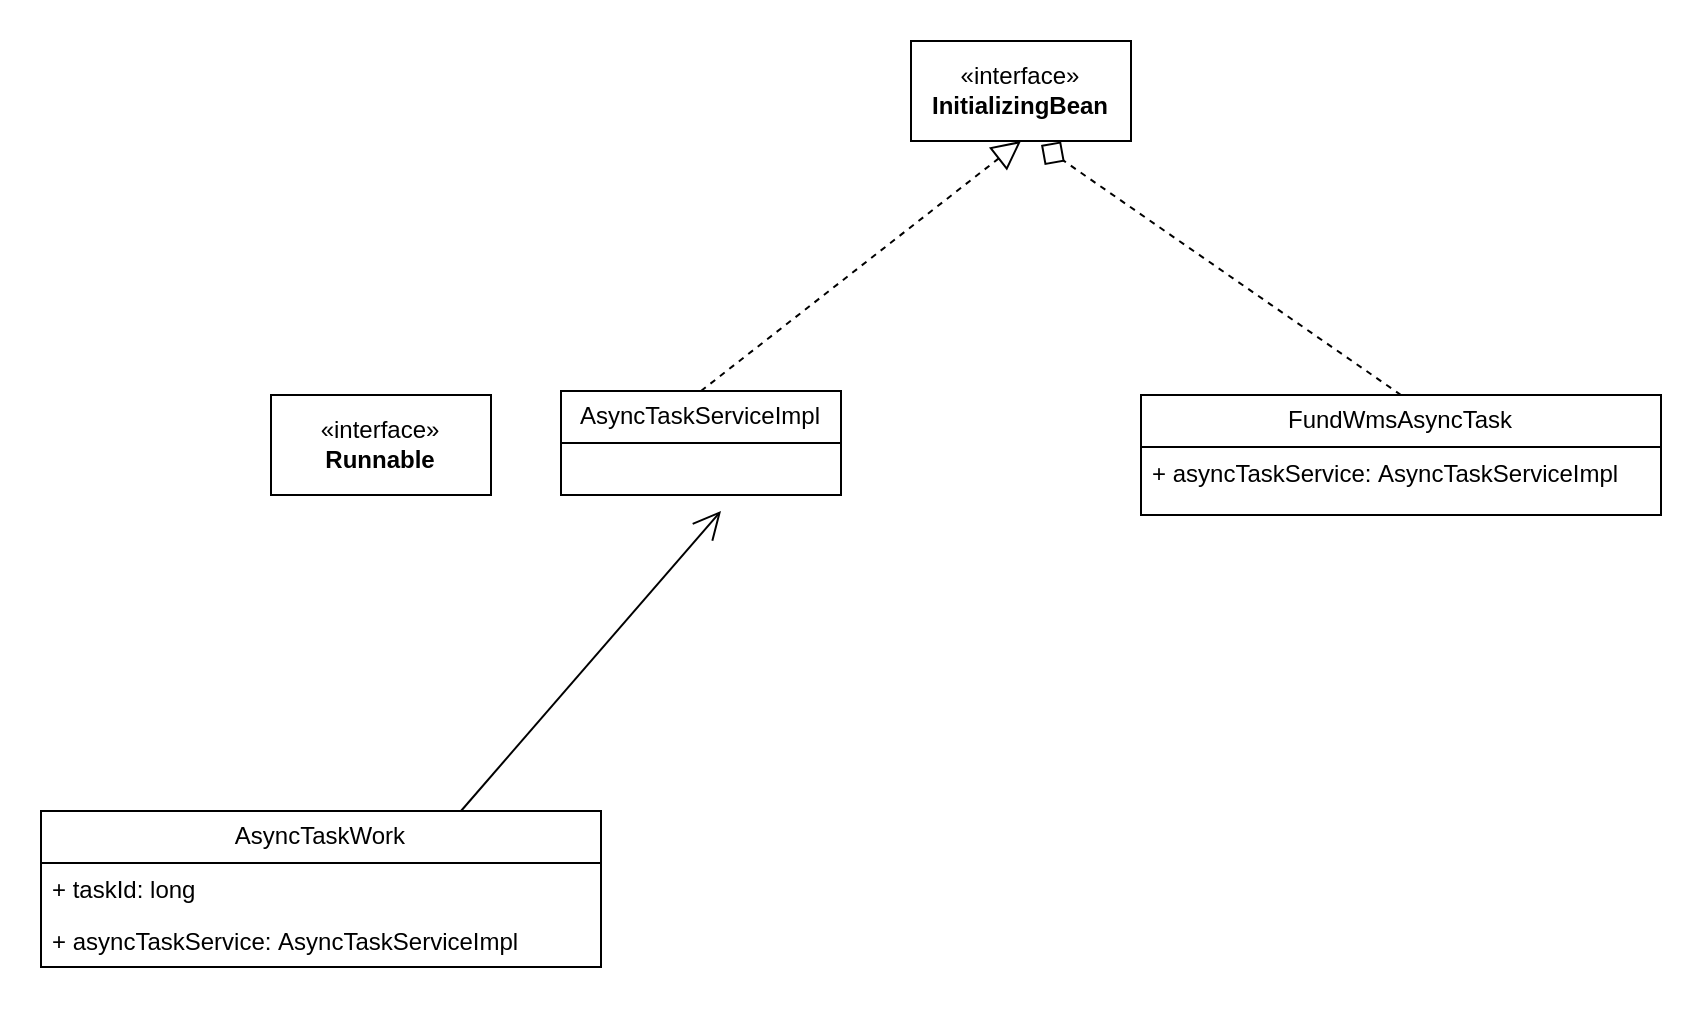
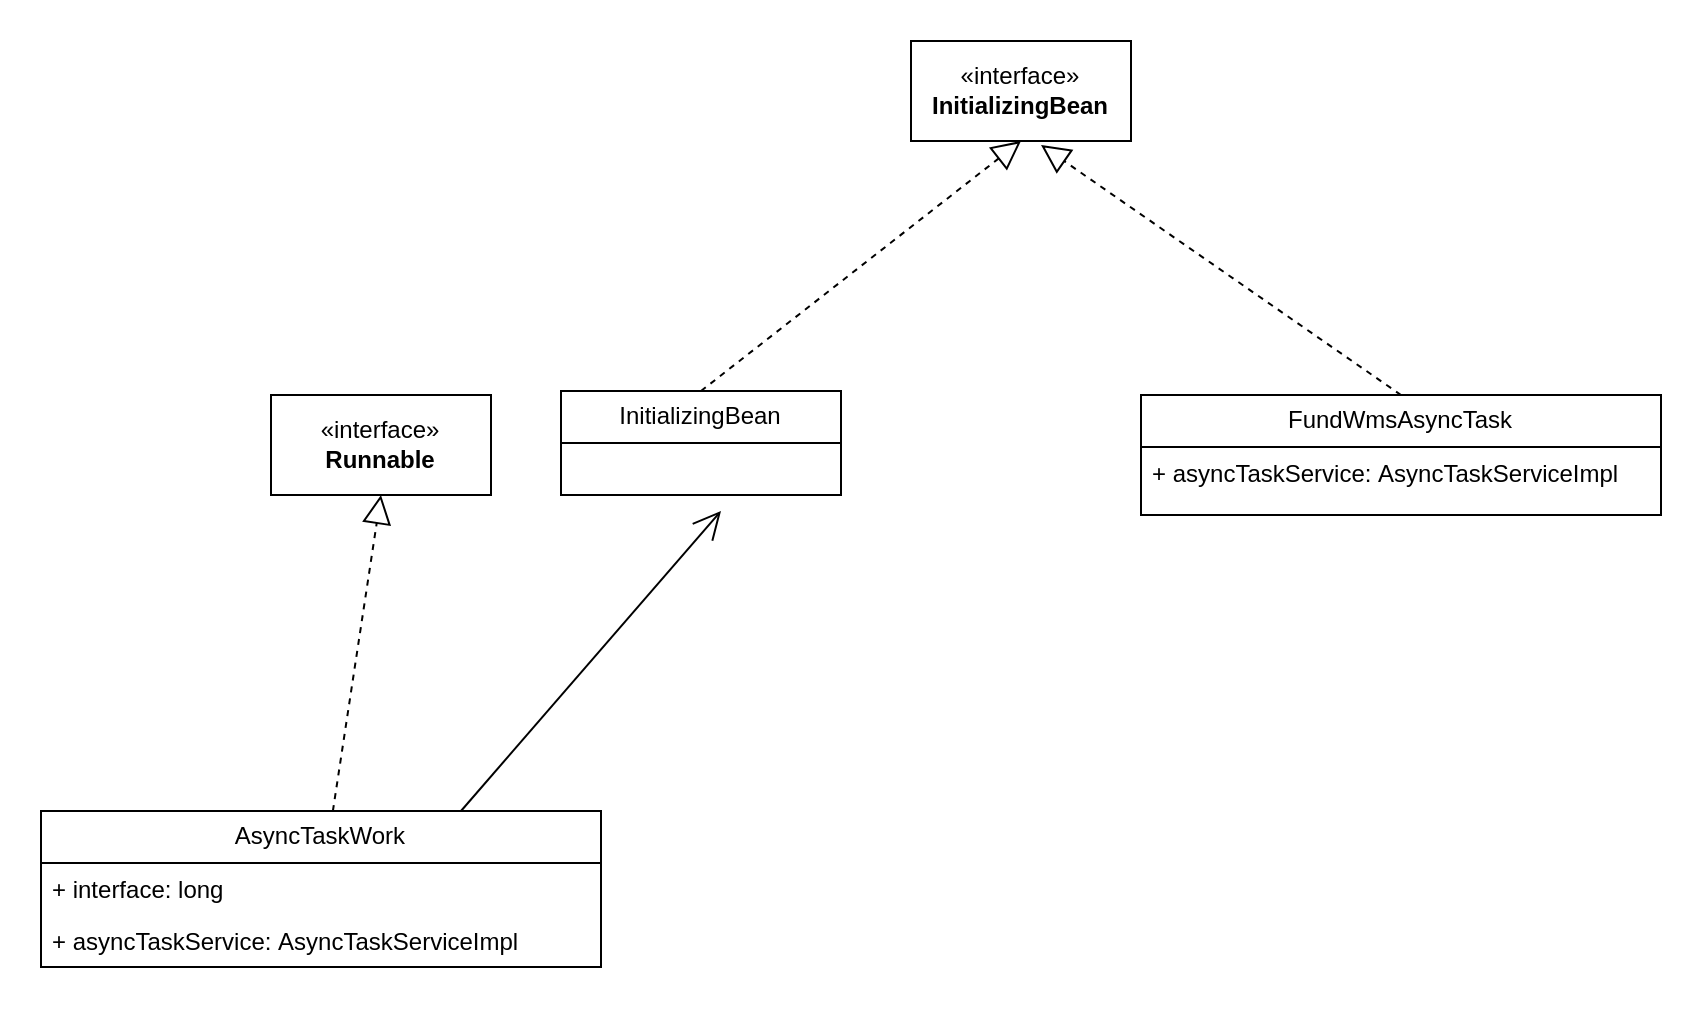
(1065, 162) -> (1065, 162)
(701, 417) -> (701, 417)
none -> (355, 665)
(138, 891) -> (155, 891)
